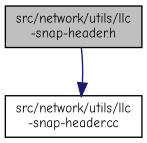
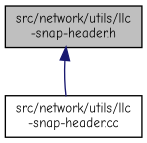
(83, 65) -> (65, 78)
